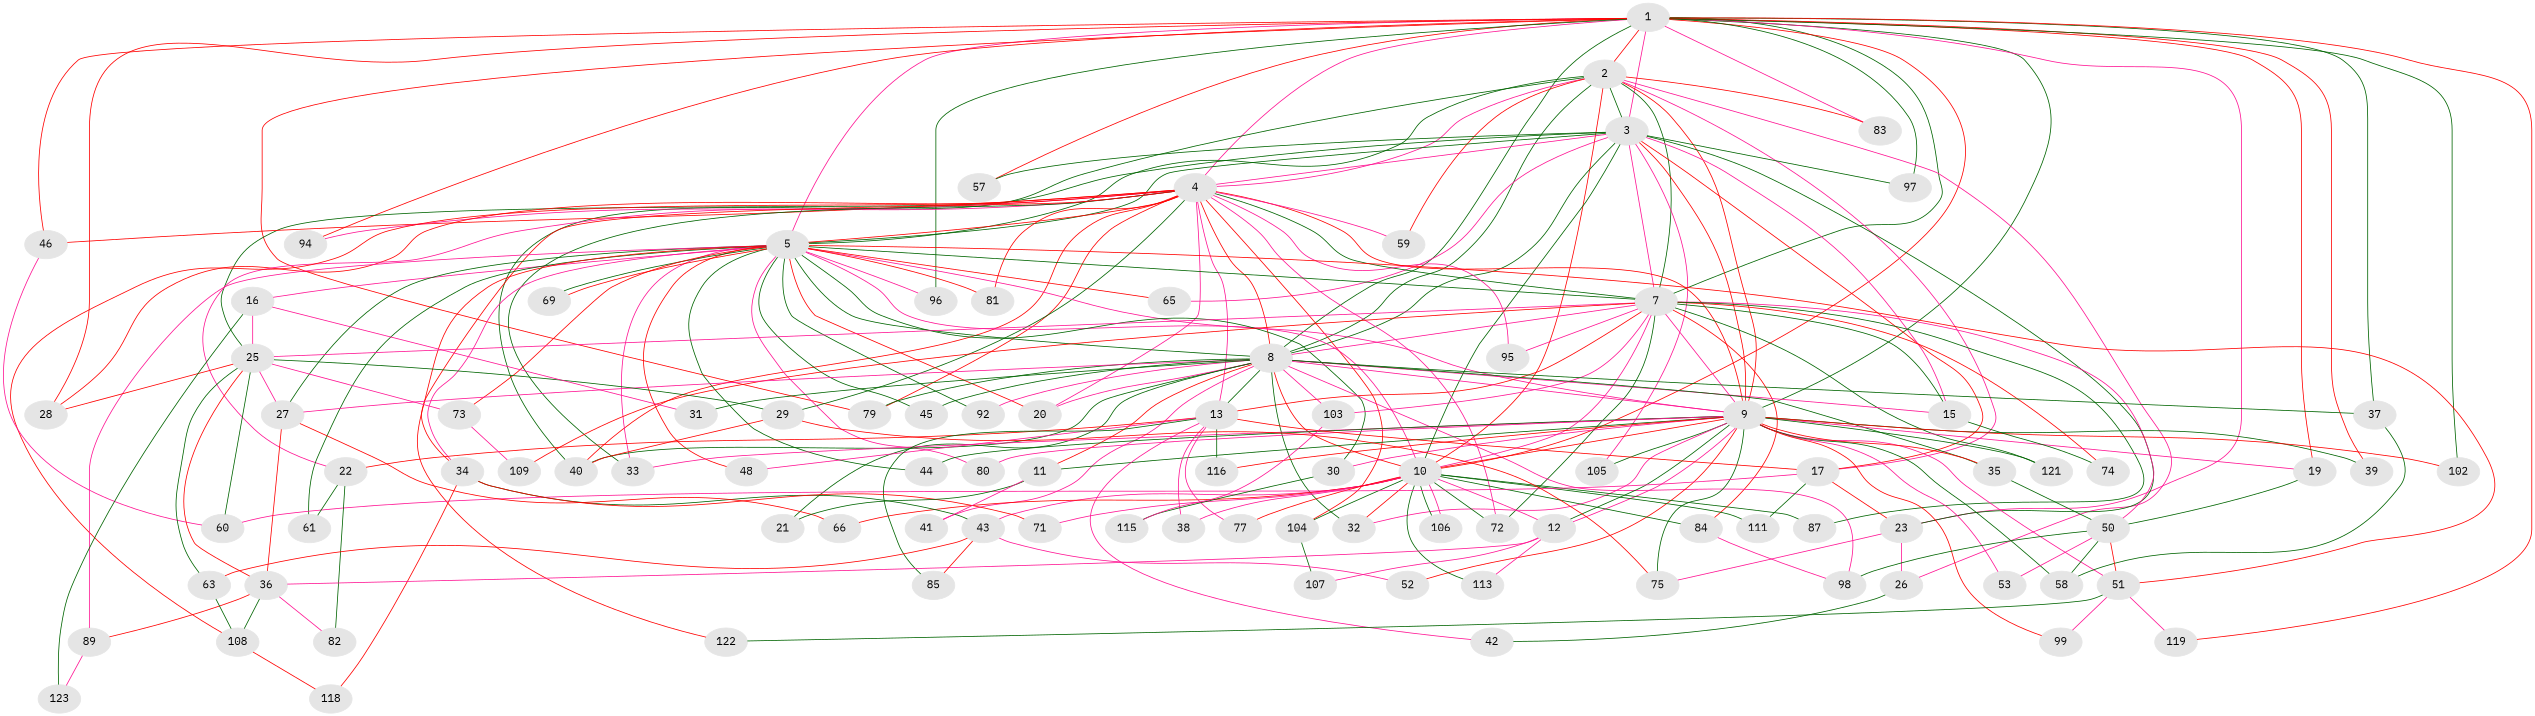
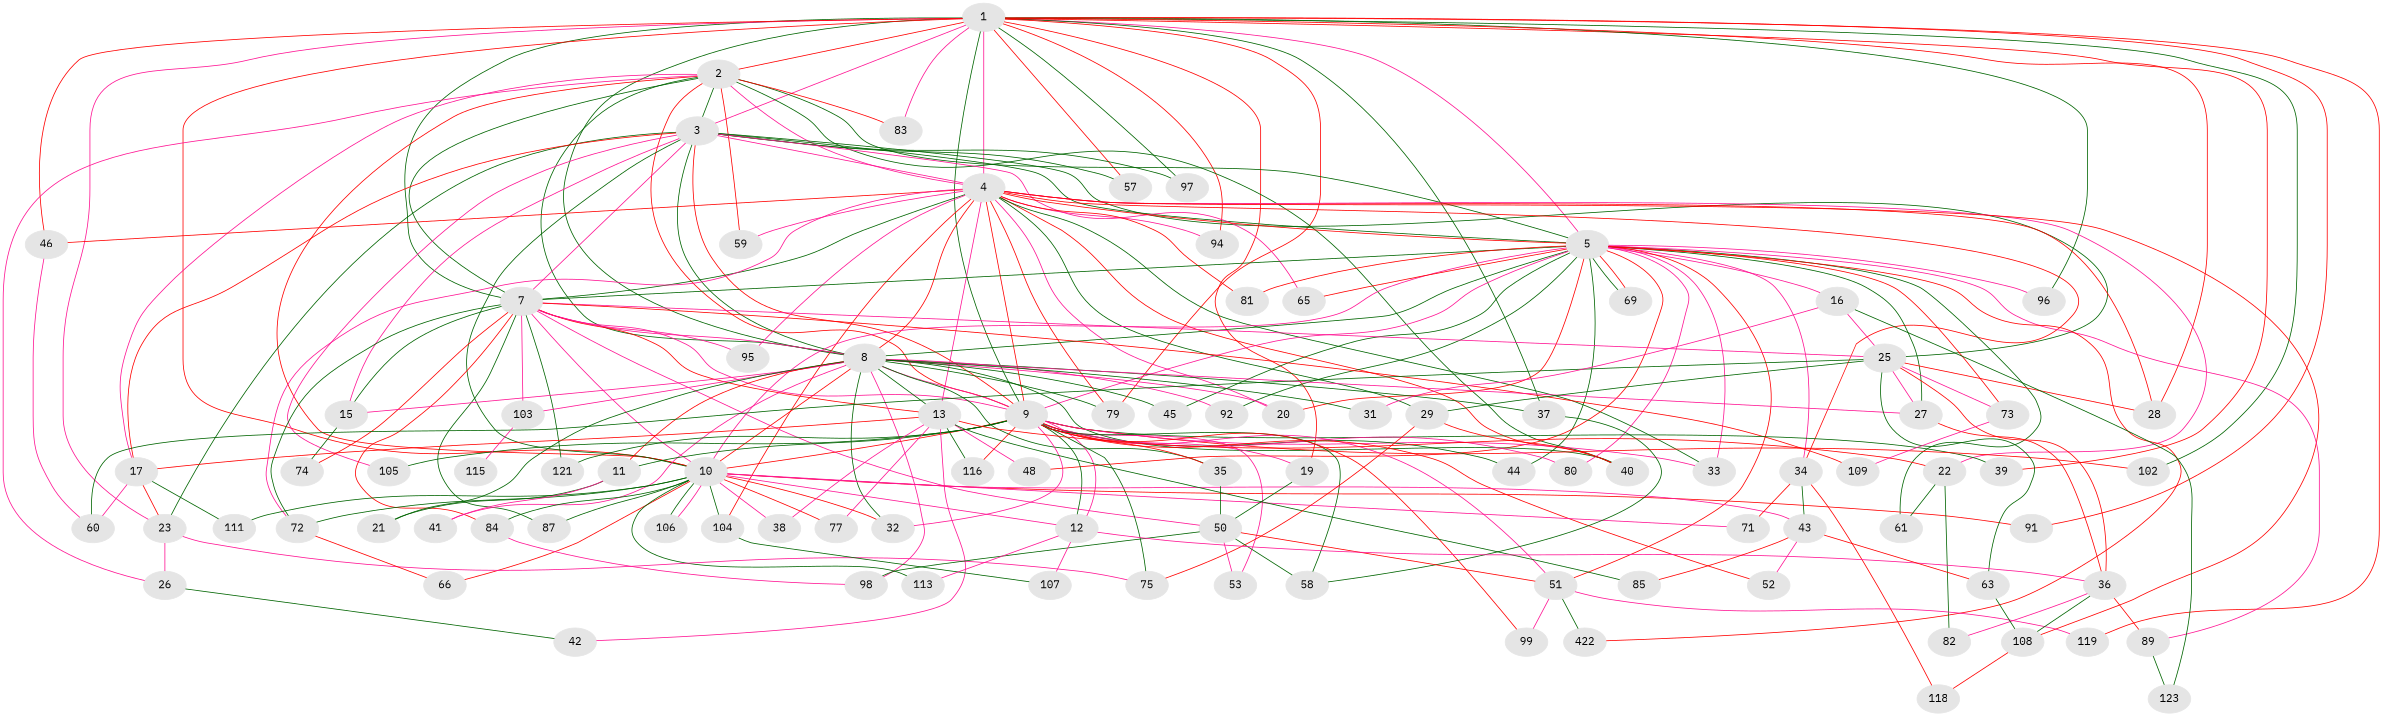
(1333, 472) -> none
(542, 503) -> (371, 557)
none -> (2031, 529)
(726, 642) -> (1585, 642)
(74, 671) -> (2159, 670)
